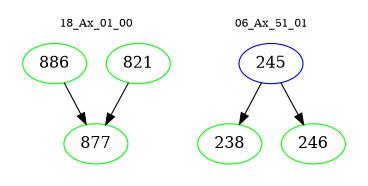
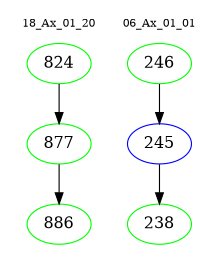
(96, 24) -> (59, 24)
(272, 24) -> (159, 24)
(138, 64) -> (59, 64)
(73, 98) -> (59, 179)
(289, 99) -> (159, 98)
